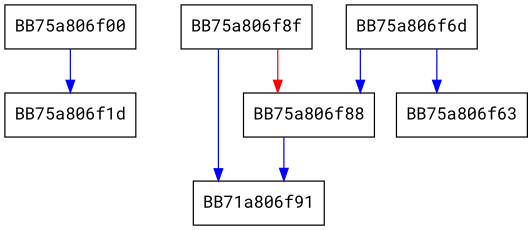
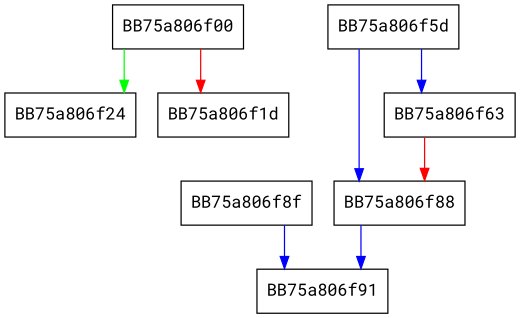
(412, 27) -> (393, 27)
(70, 65) -> (201, 65)
(278, 65) -> (425, 153)
none -> (70, 115)
(259, 203) -> (322, 291)
